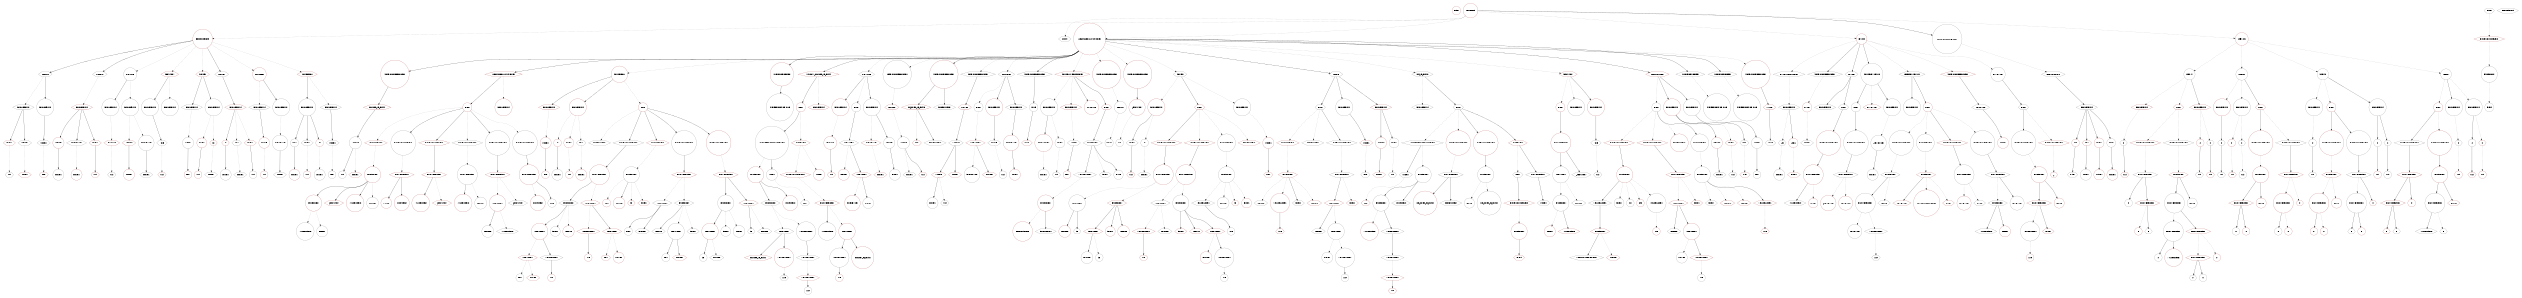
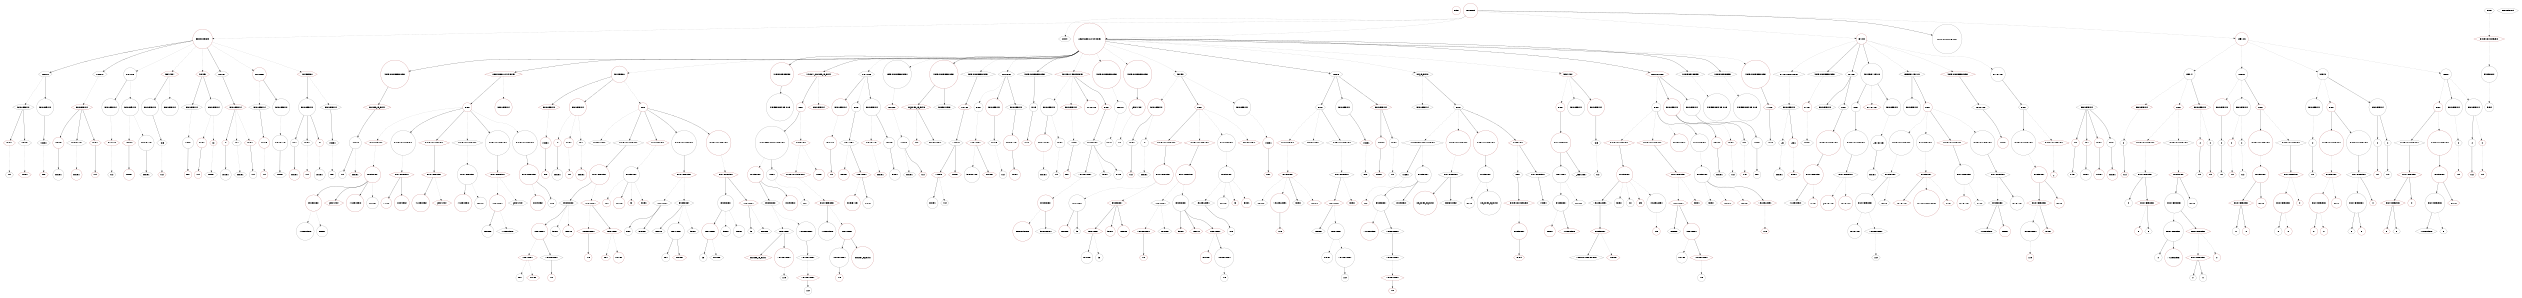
(2053, 74) -> none
